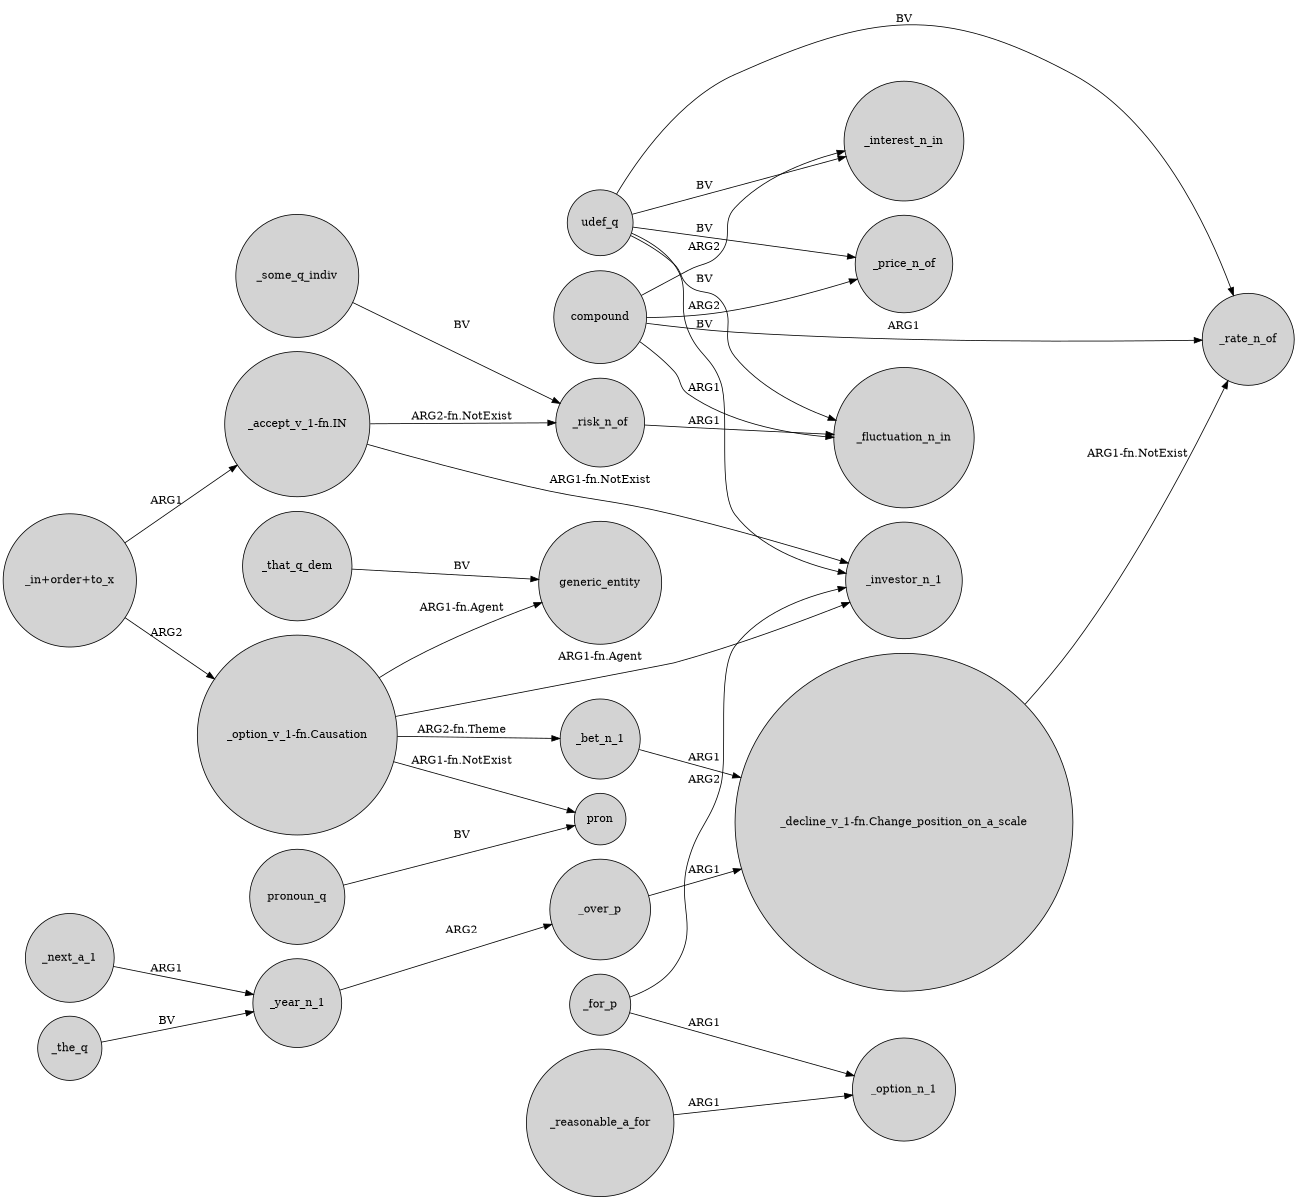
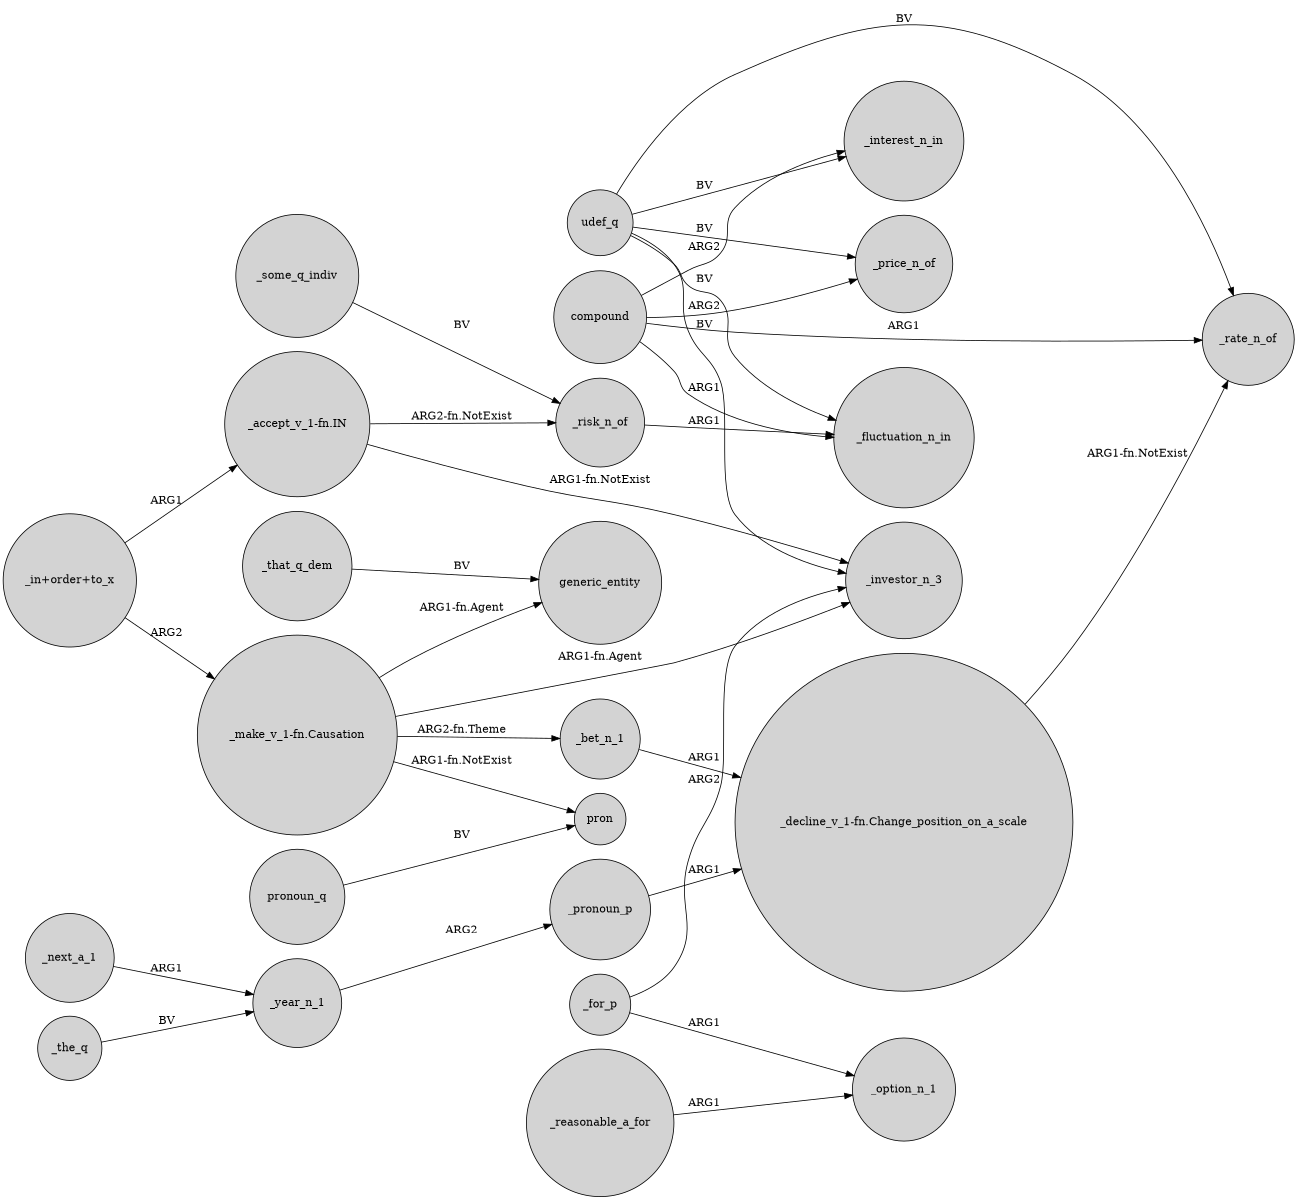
(904, 580) -> (904, 580)
(297, 735) -> (297, 735)
(600, 910) -> (600, 910)
